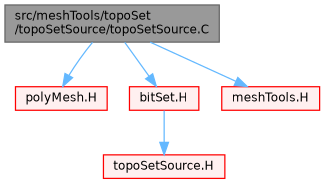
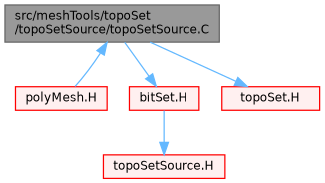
(80, 59) -> (88, 70)
(271, 98) -> (271, 98)
